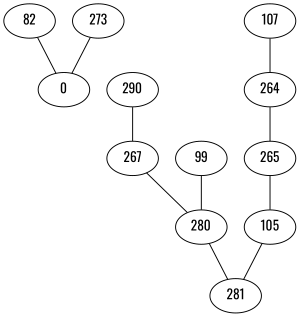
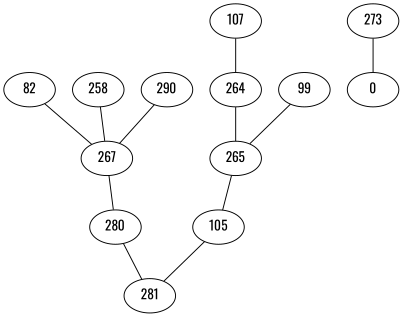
(47, 55) -> (68, 124)
none -> (98, 90)
(201, 193) -> (270, 124)
